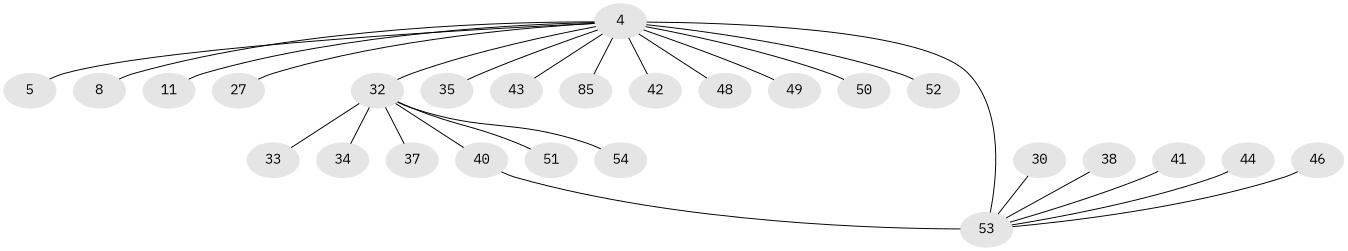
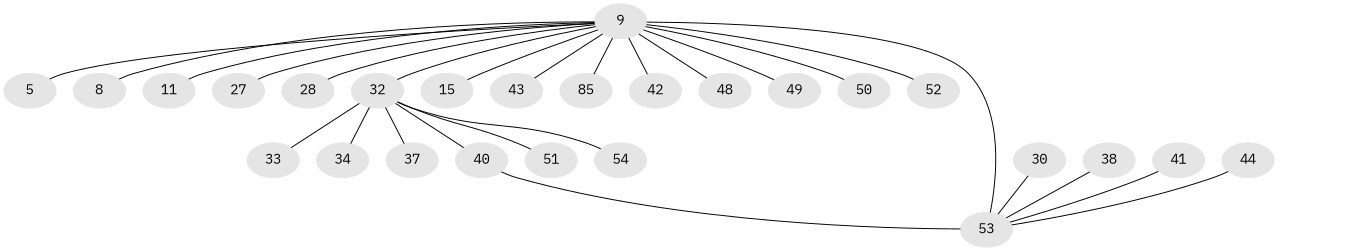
(621, 21) -> (621, 21)
none -> (308, 91)
(447, 91) -> (447, 91)
(1318, 160) -> none
